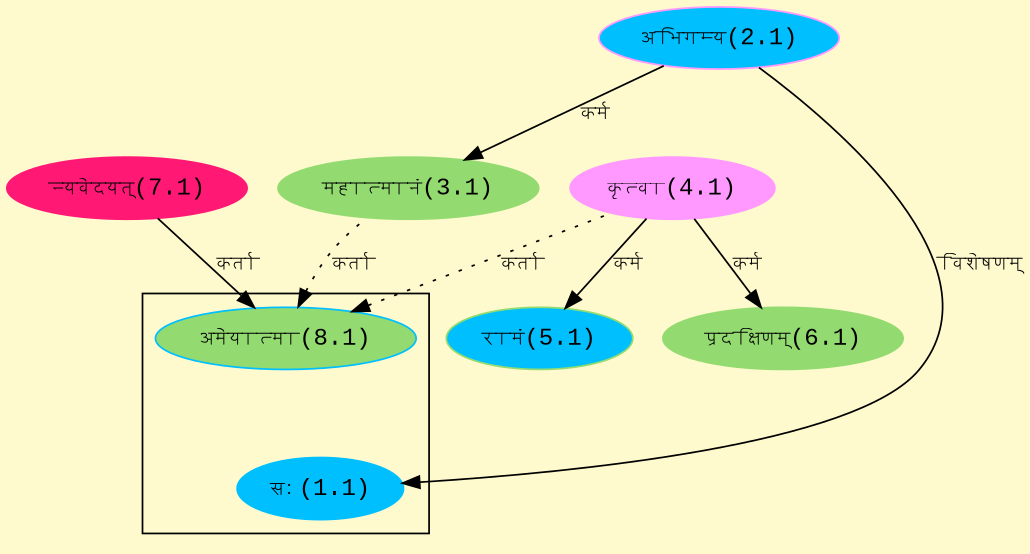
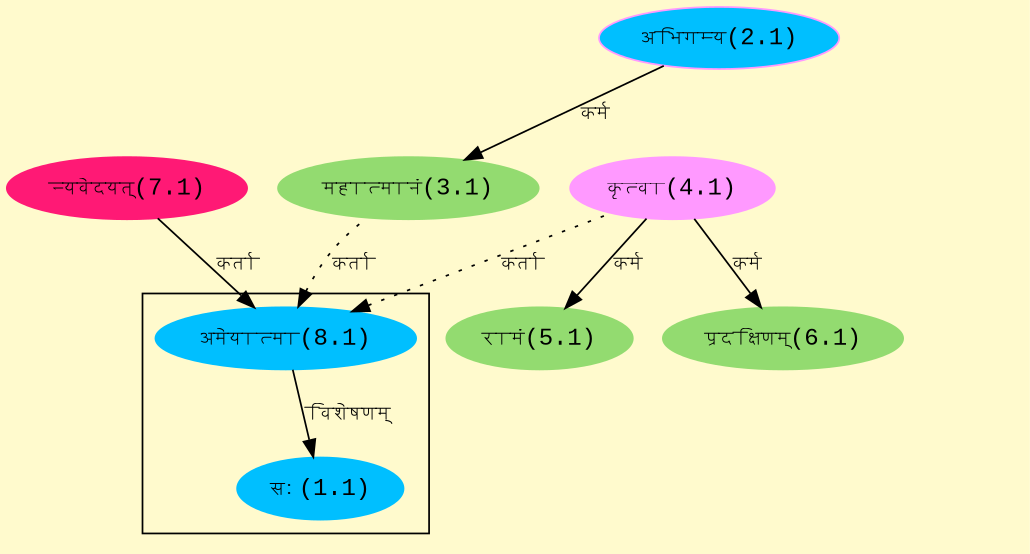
(286, 338) -> (286, 338)
(540, 338) -> (540, 338)
(860, 407) -> (301, 405)
